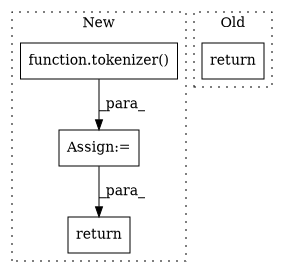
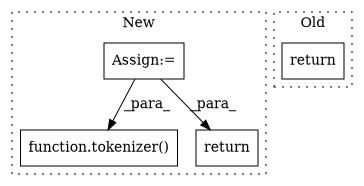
(99, 99) -> (124, 100)
